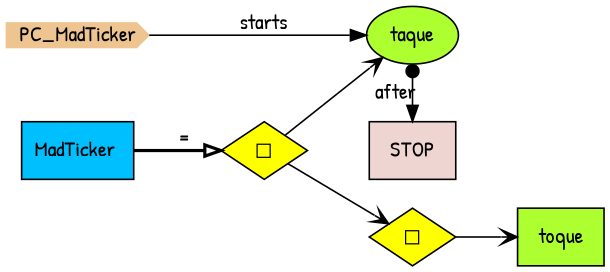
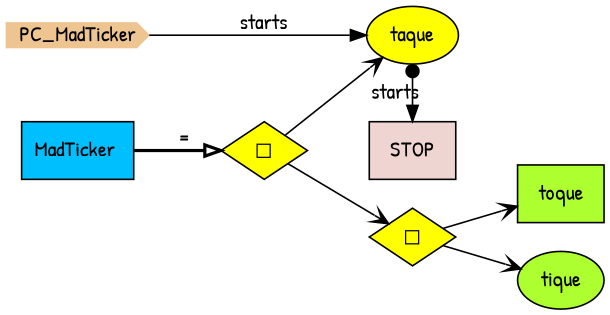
(413, 35) -> (413, 35)
(396, 93) -> (396, 93)
none -> (561, 280)
